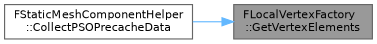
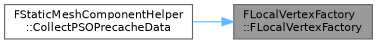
(303, 22) -> (303, 22)
